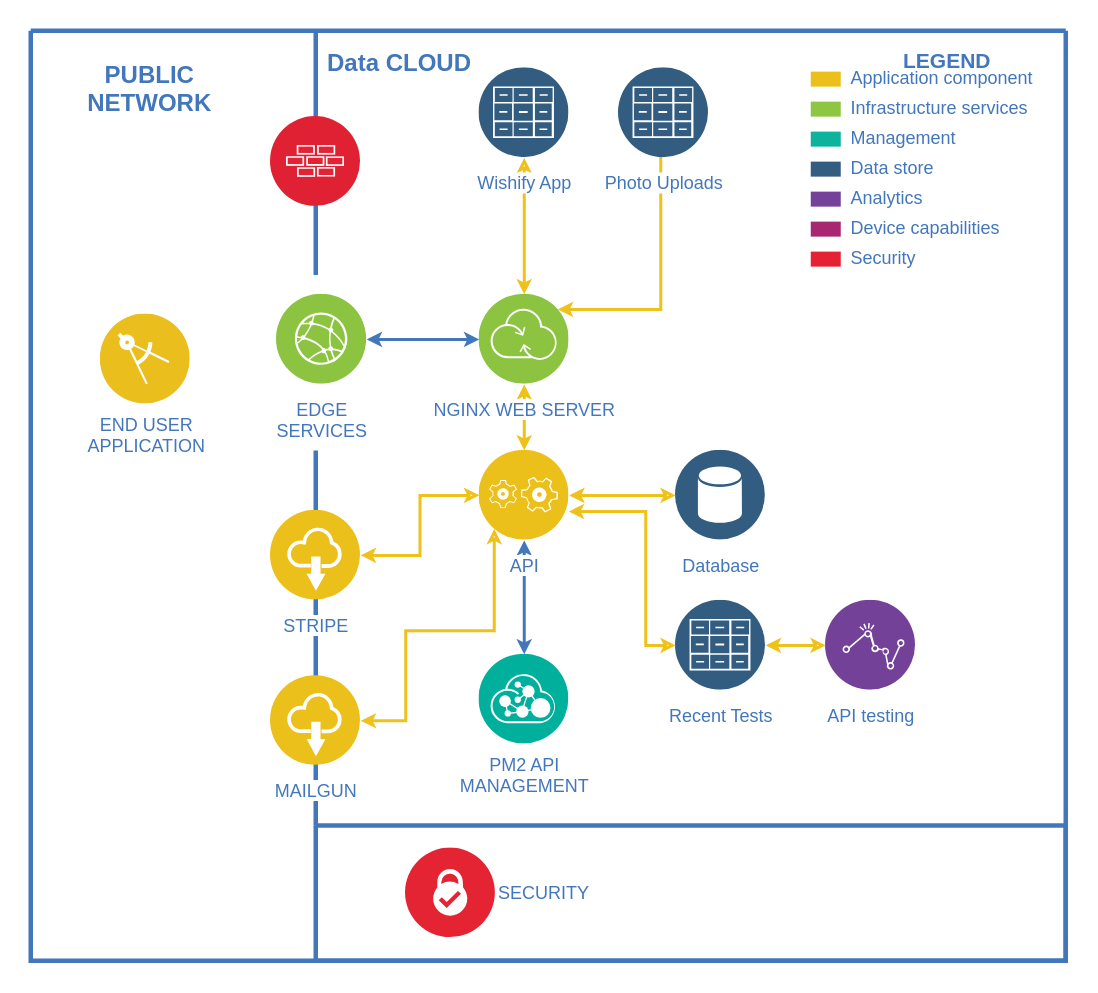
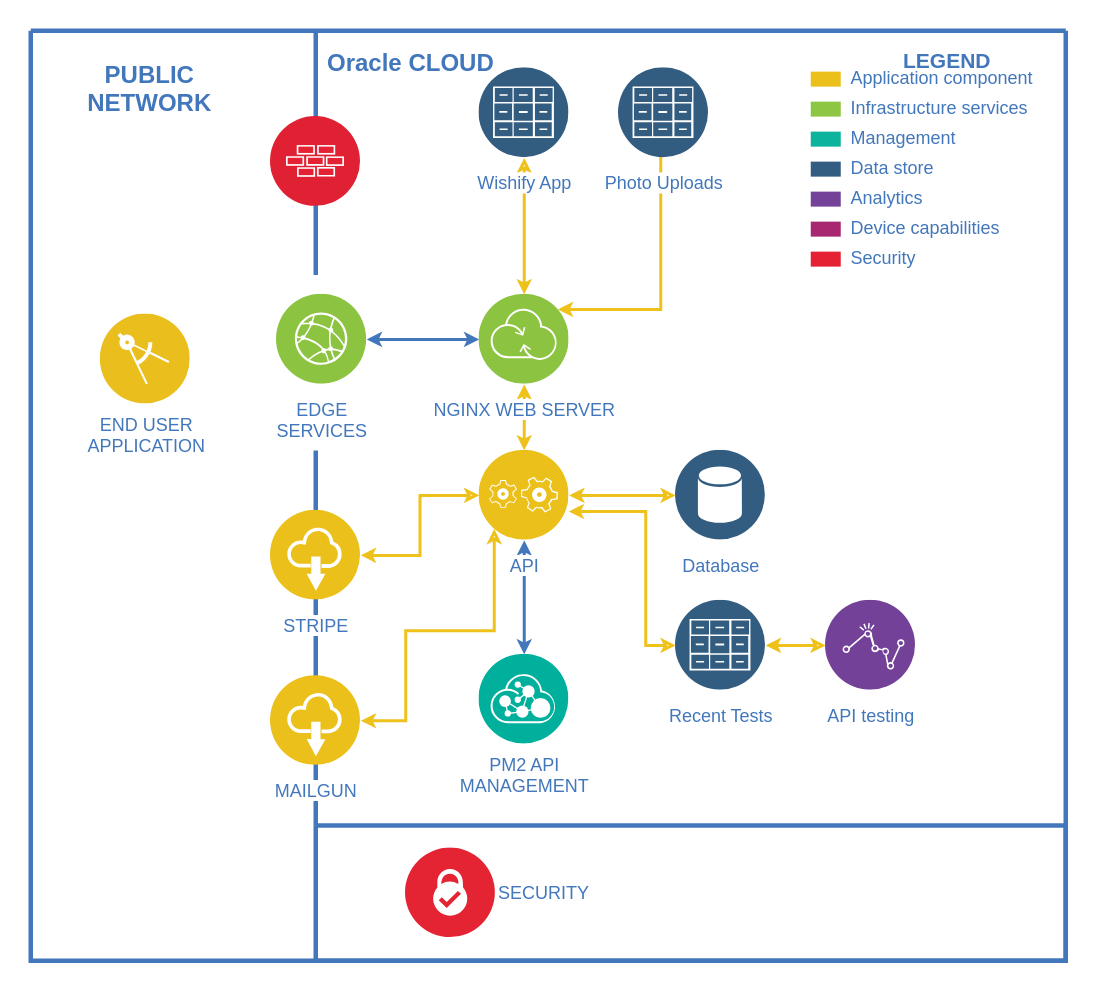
(392, 63) -> (402, 63)
